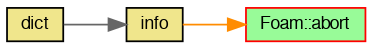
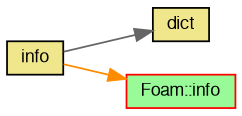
(86, 25) -> (99, 43)
(306, 25) -> (181, 91)
